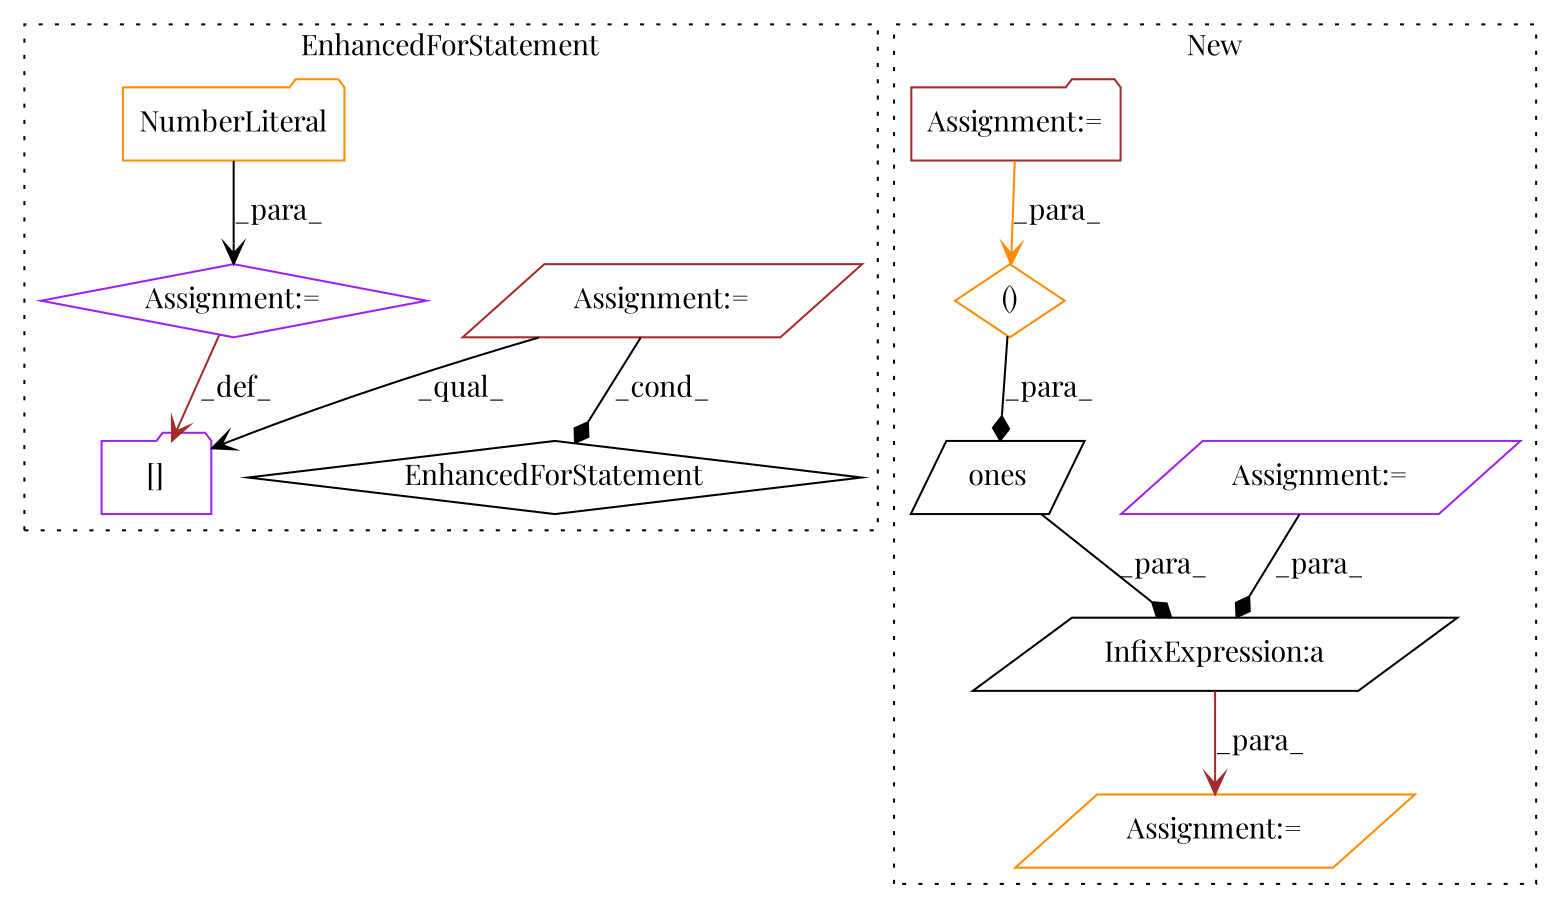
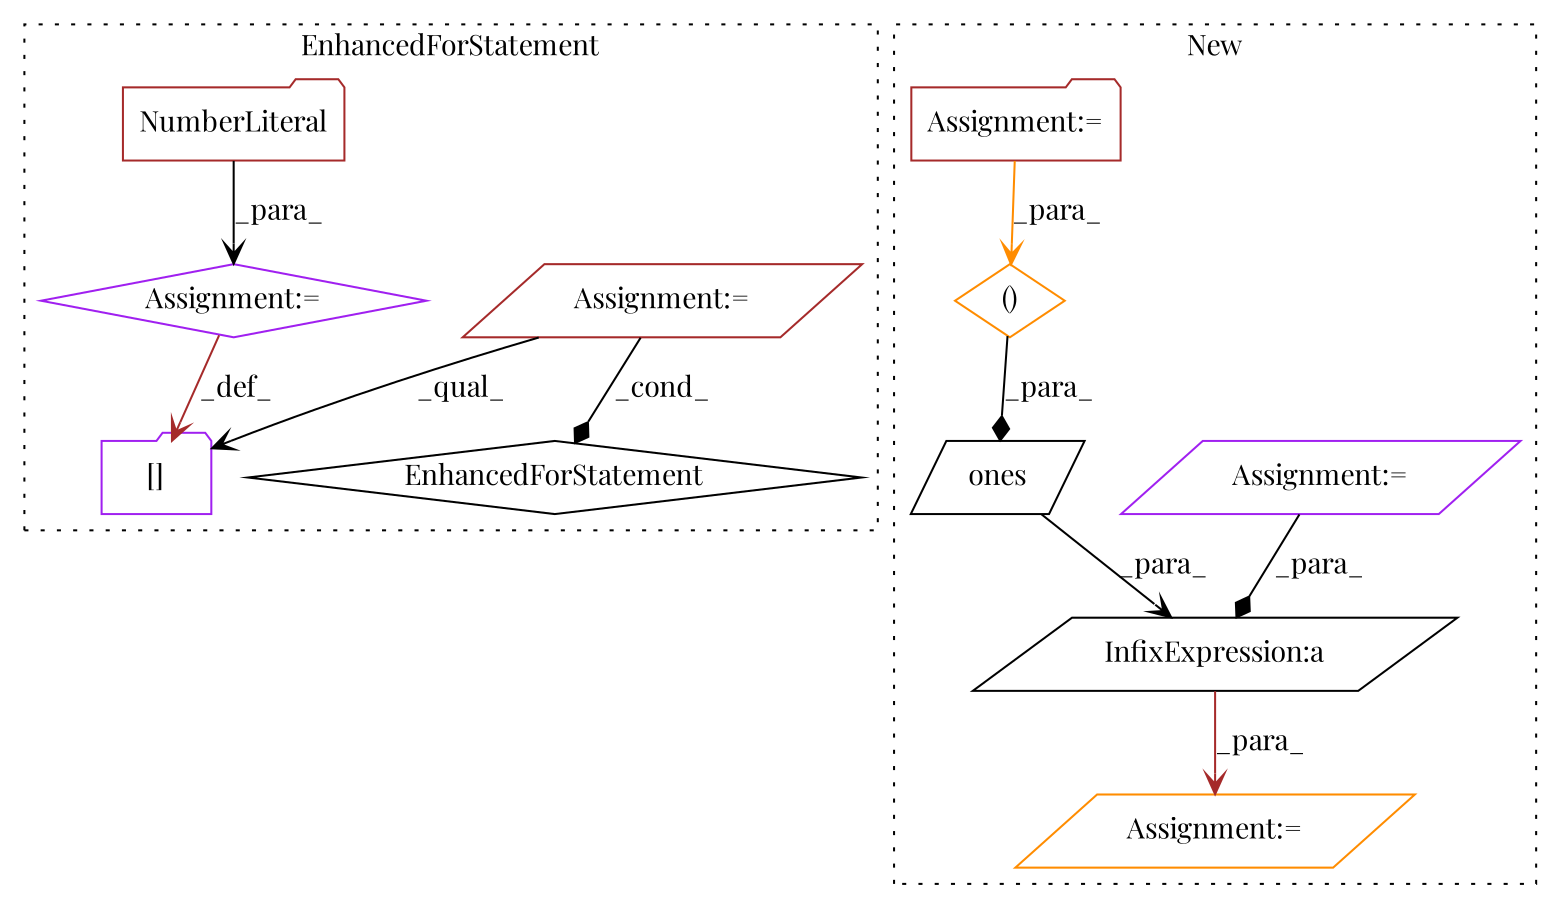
(234, 124) -> (234, 124)
(1097, 558) -> (1098, 559)
